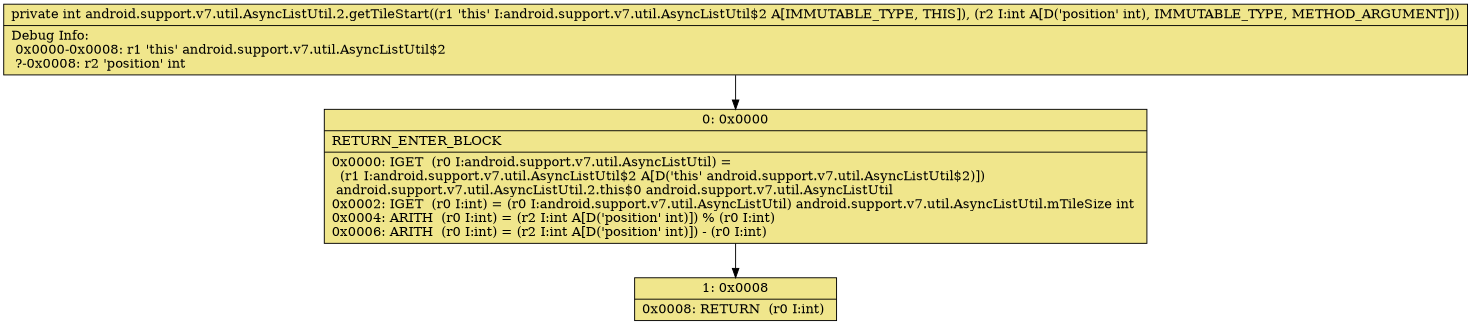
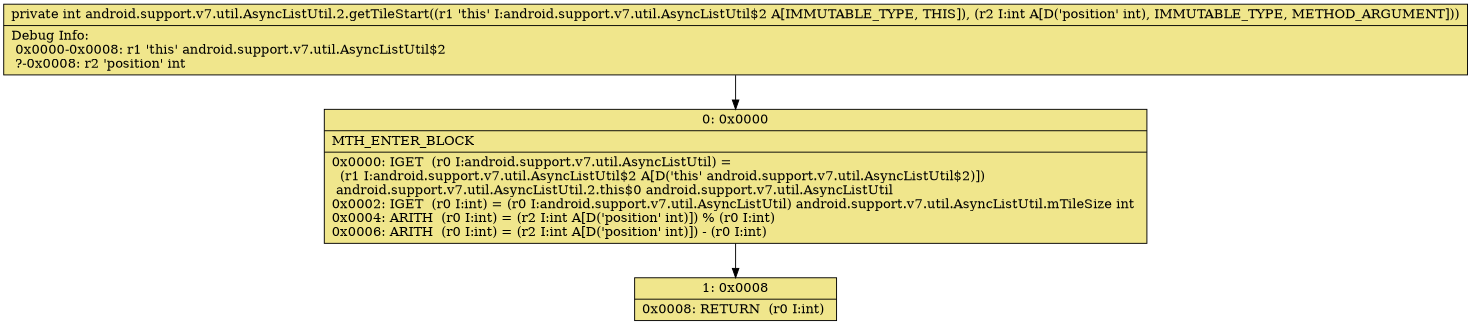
(417, 141) -> (403, 141)
